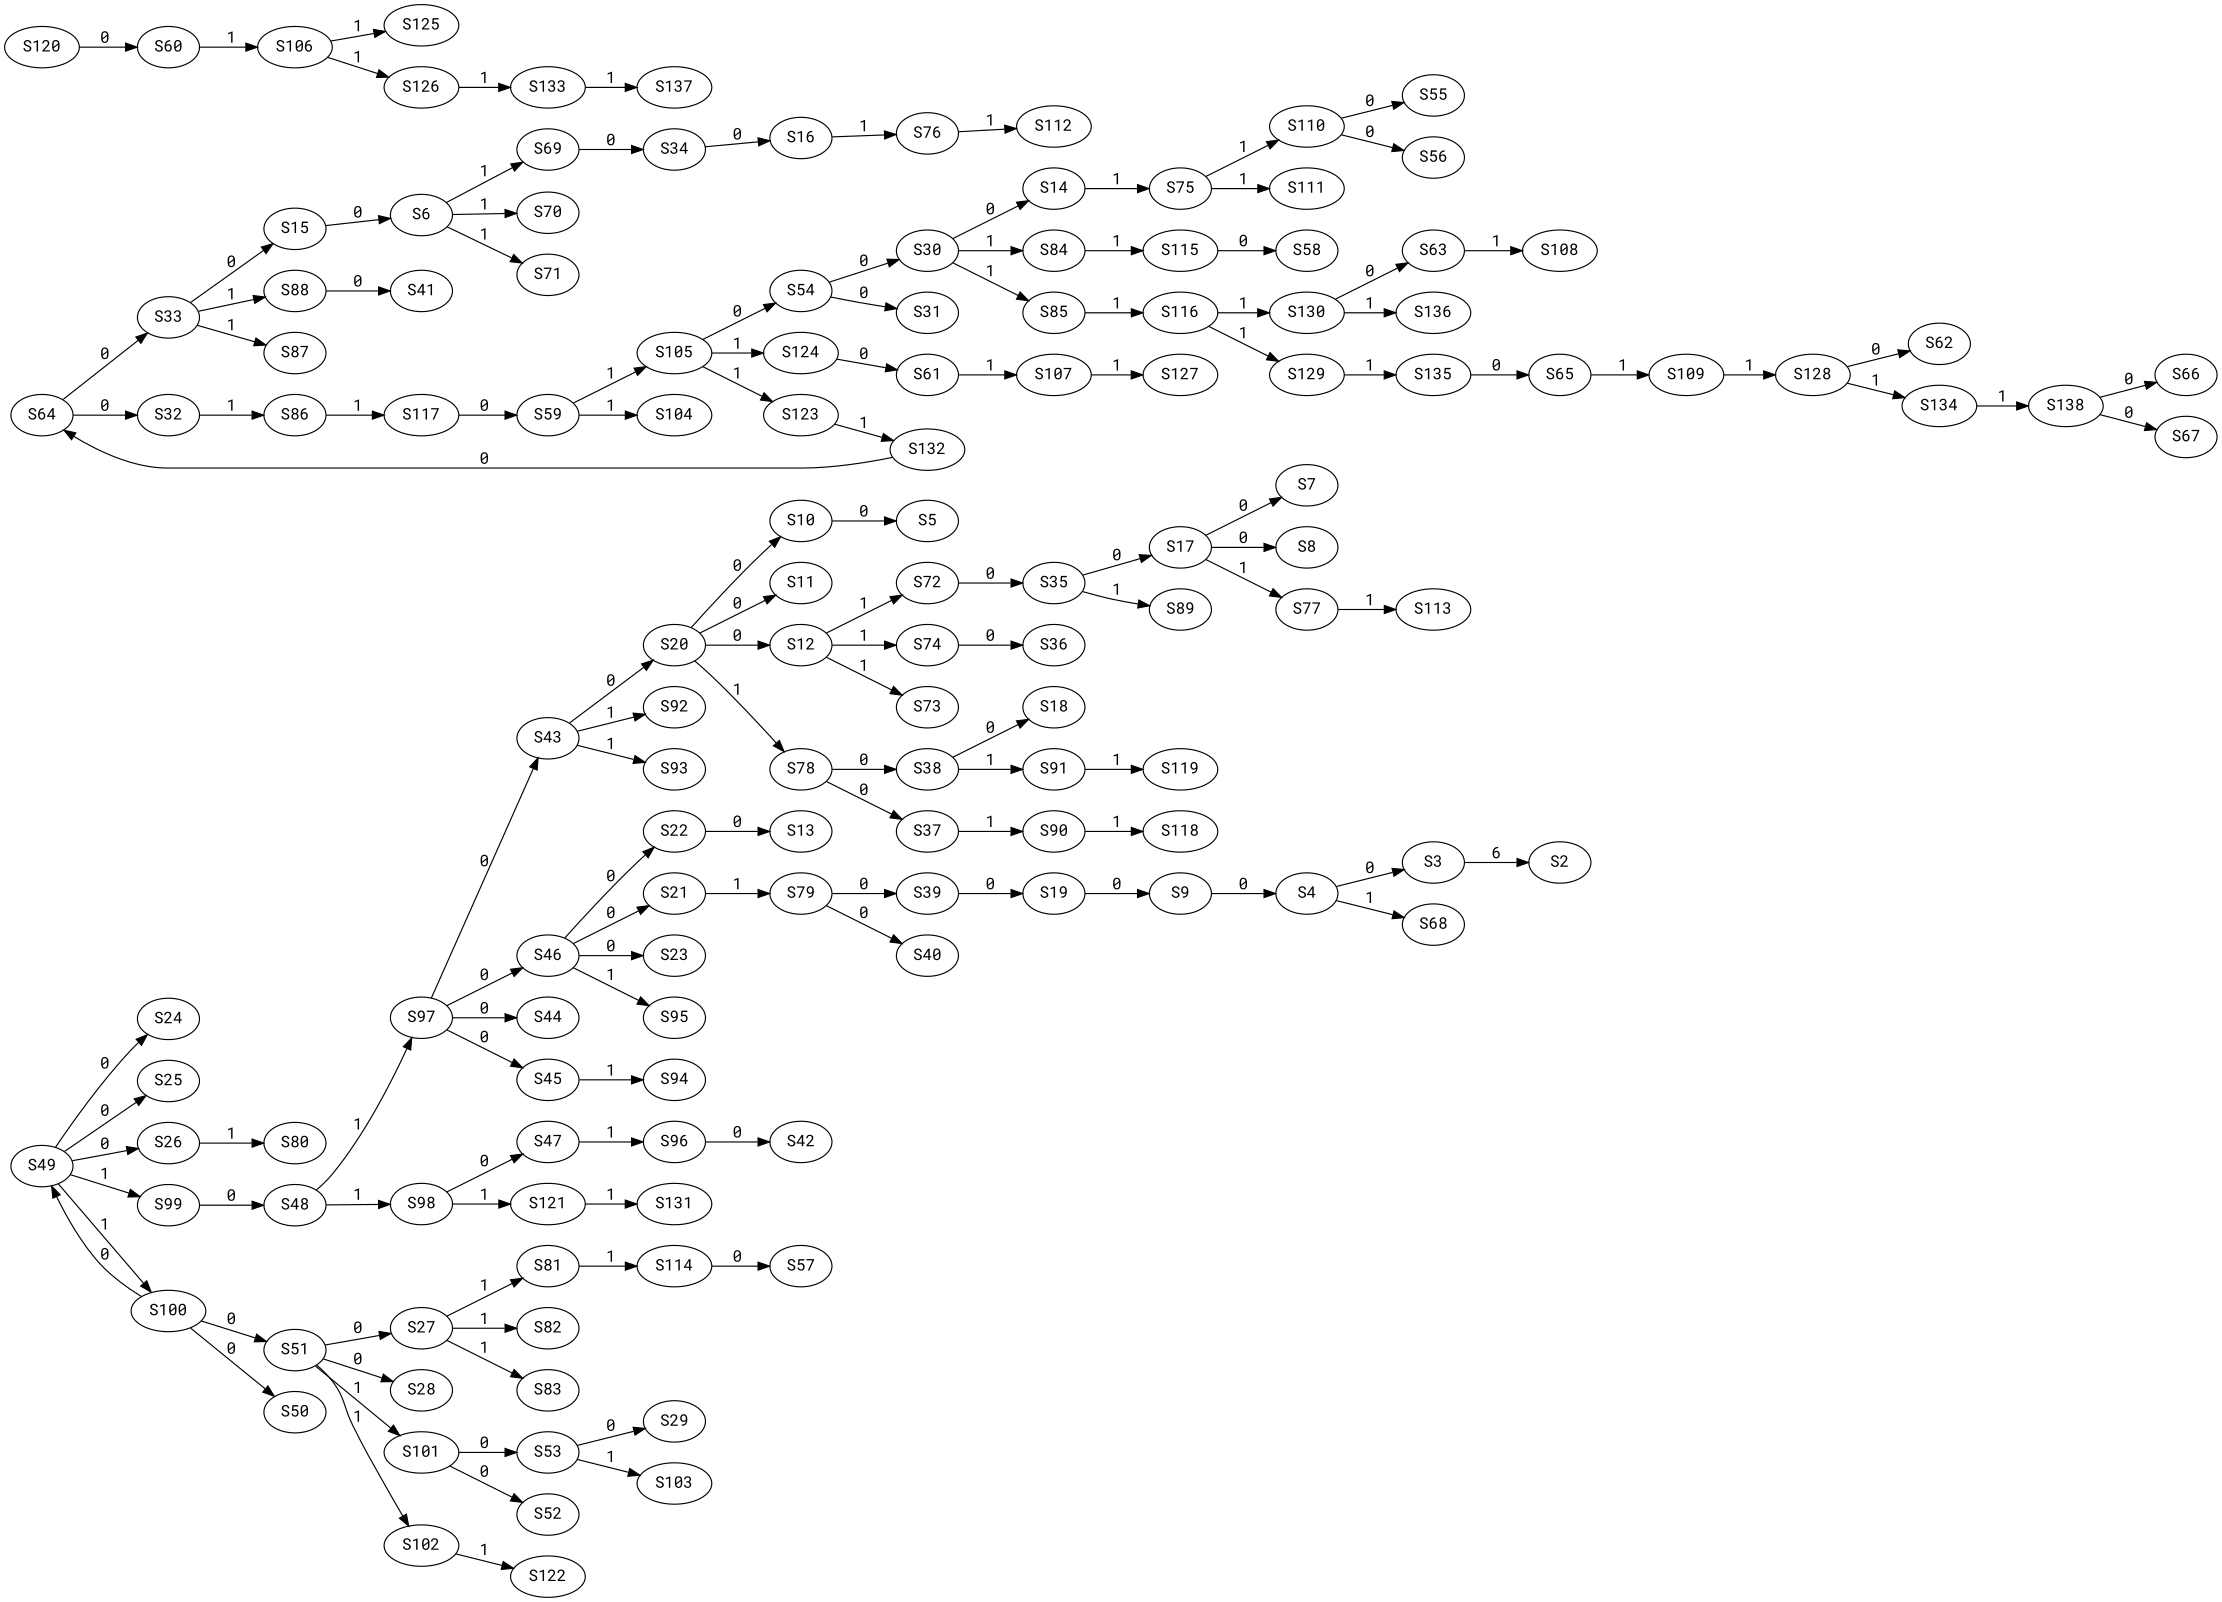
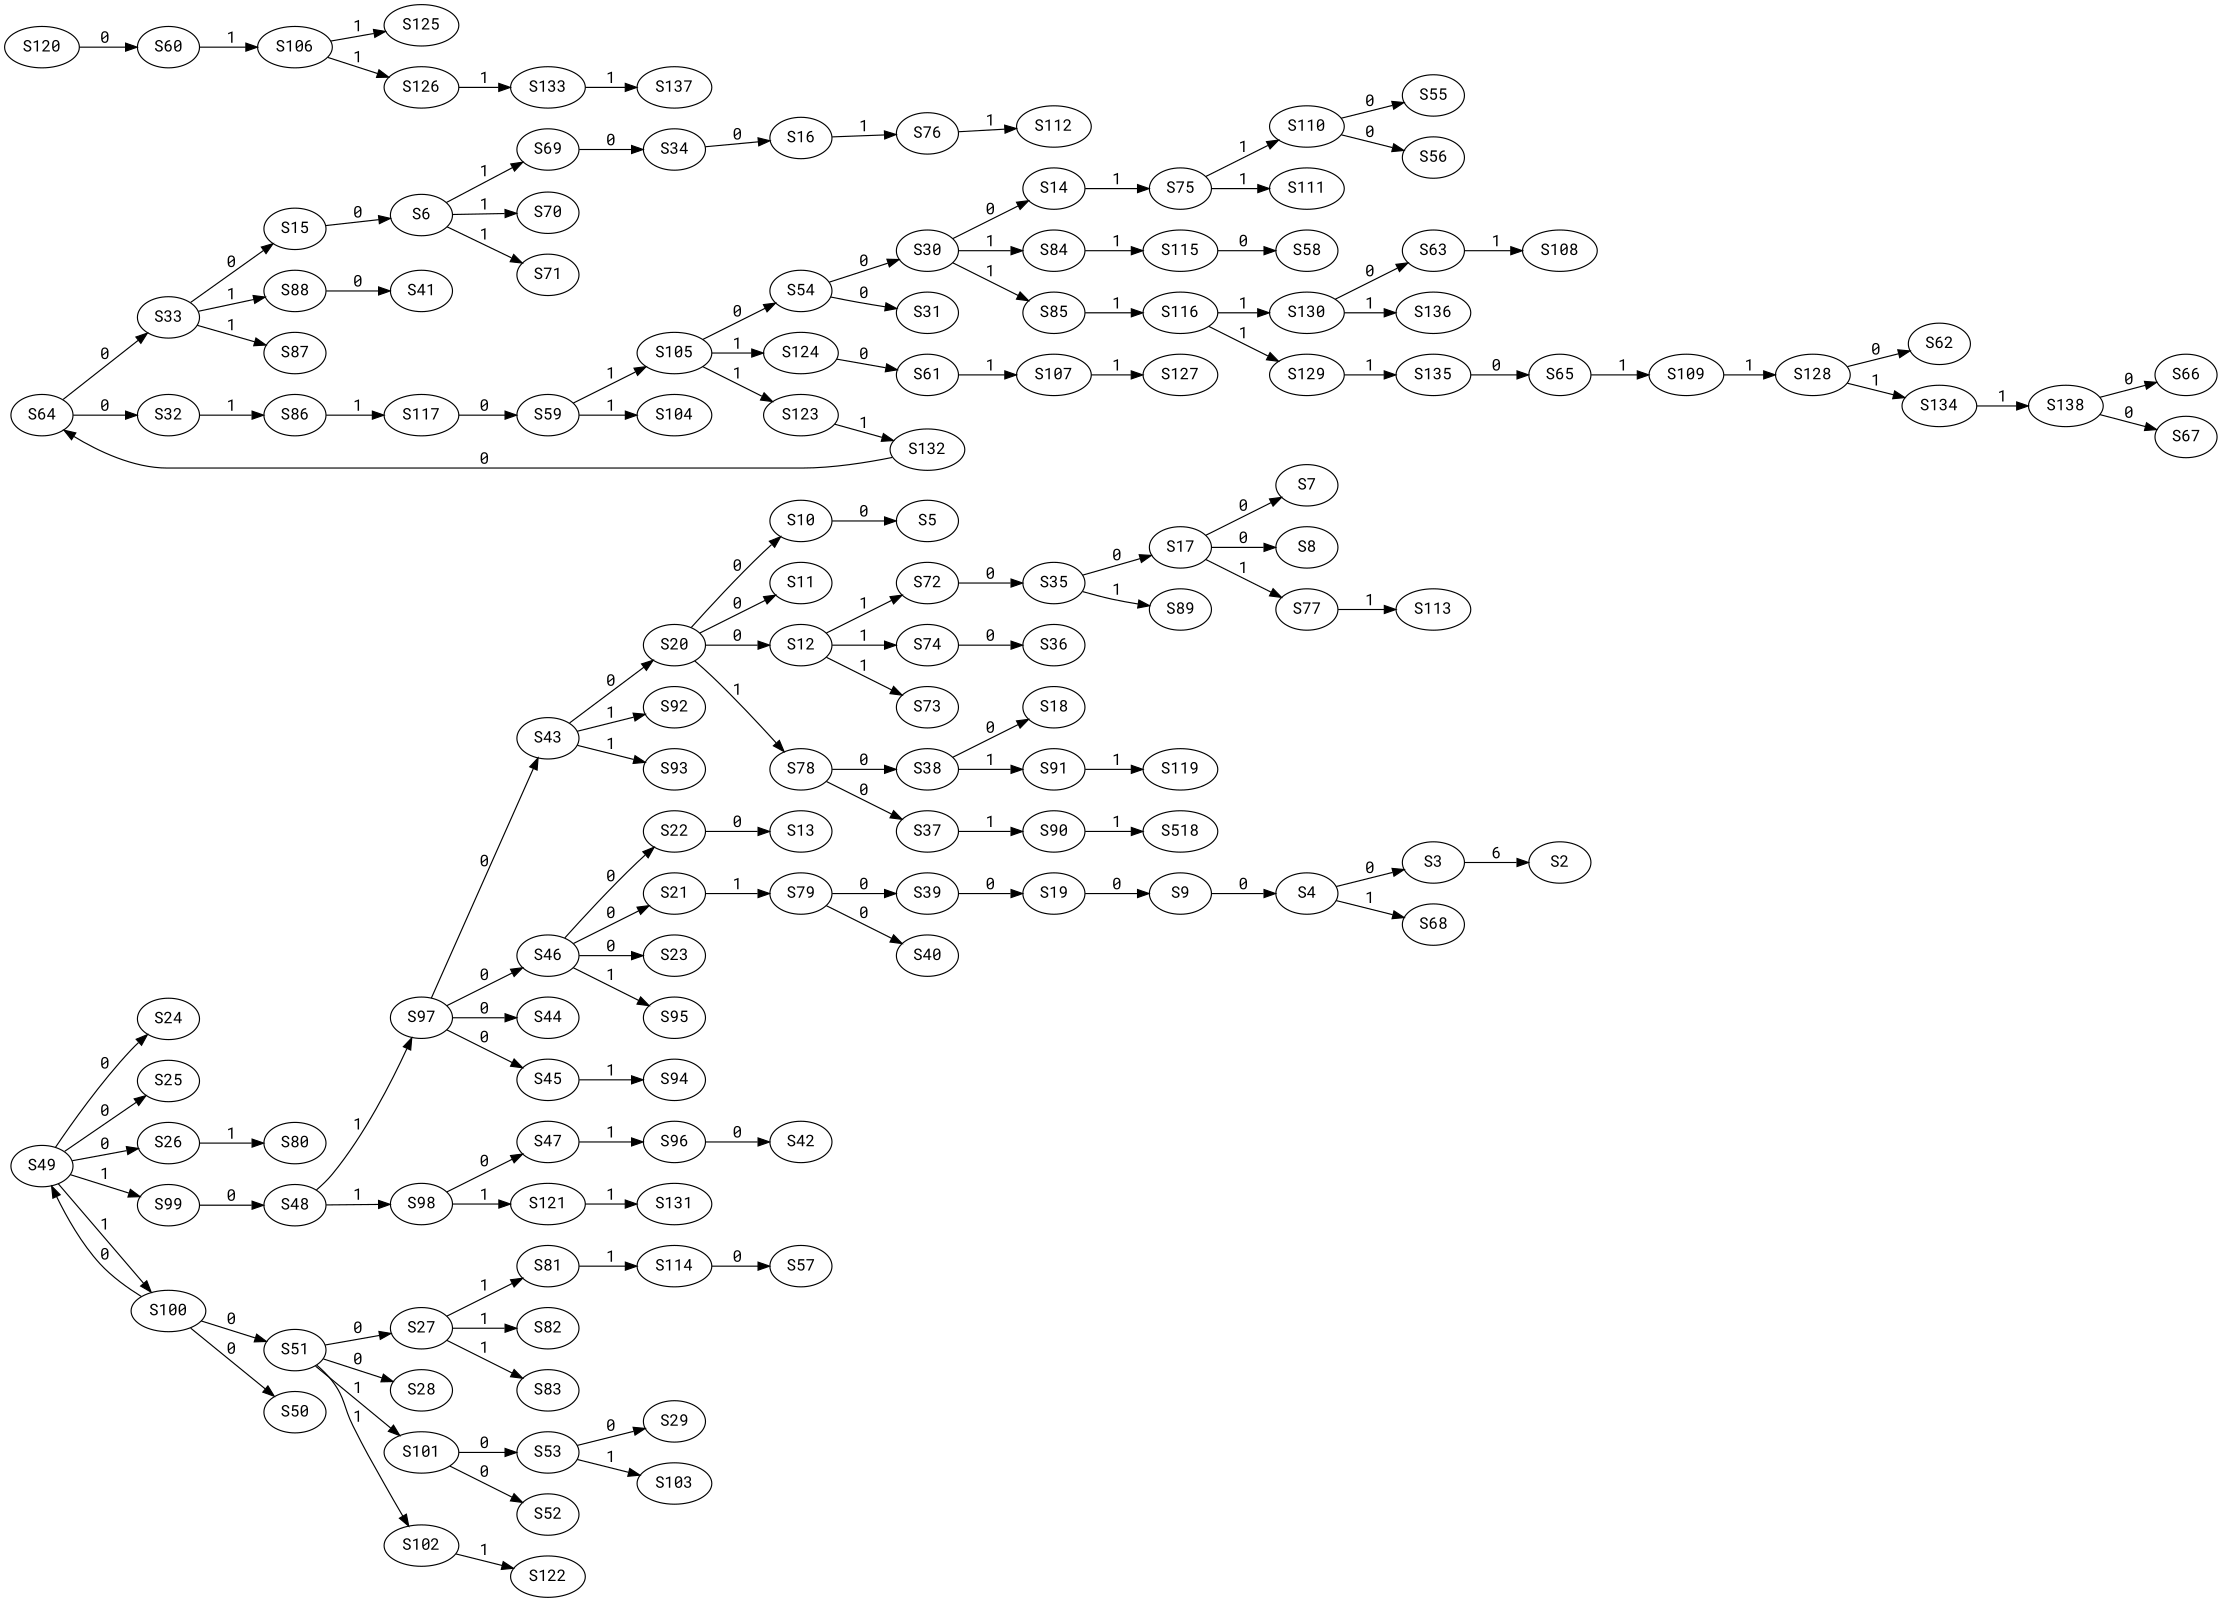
(1180, 831) -> (1180, 831)
